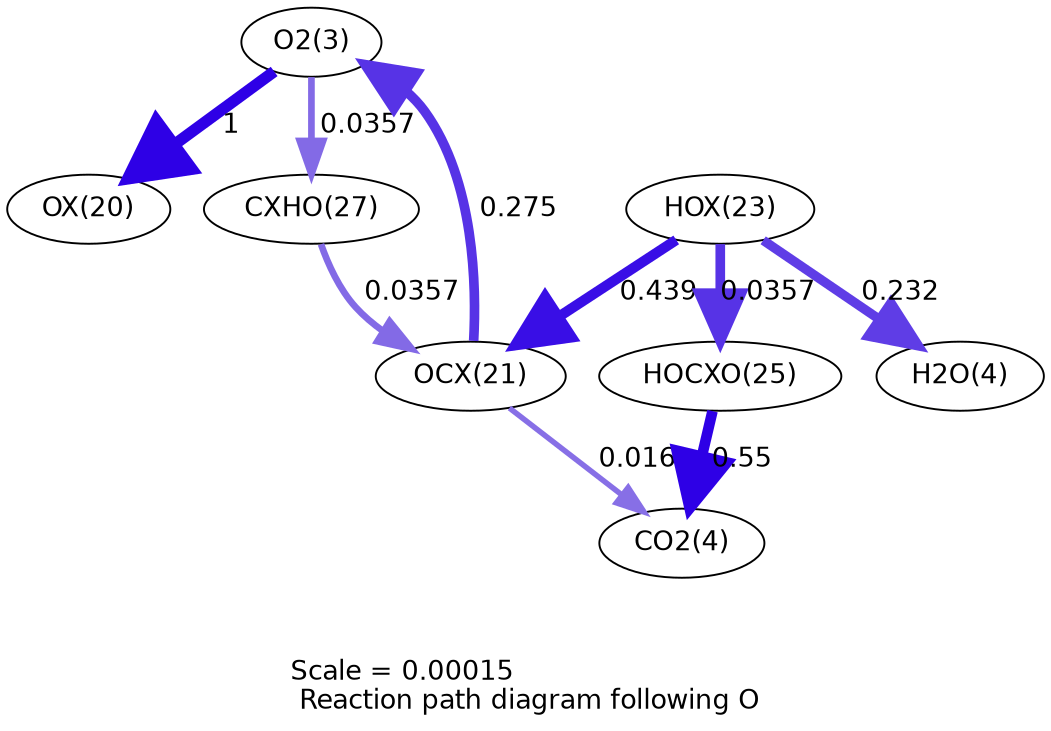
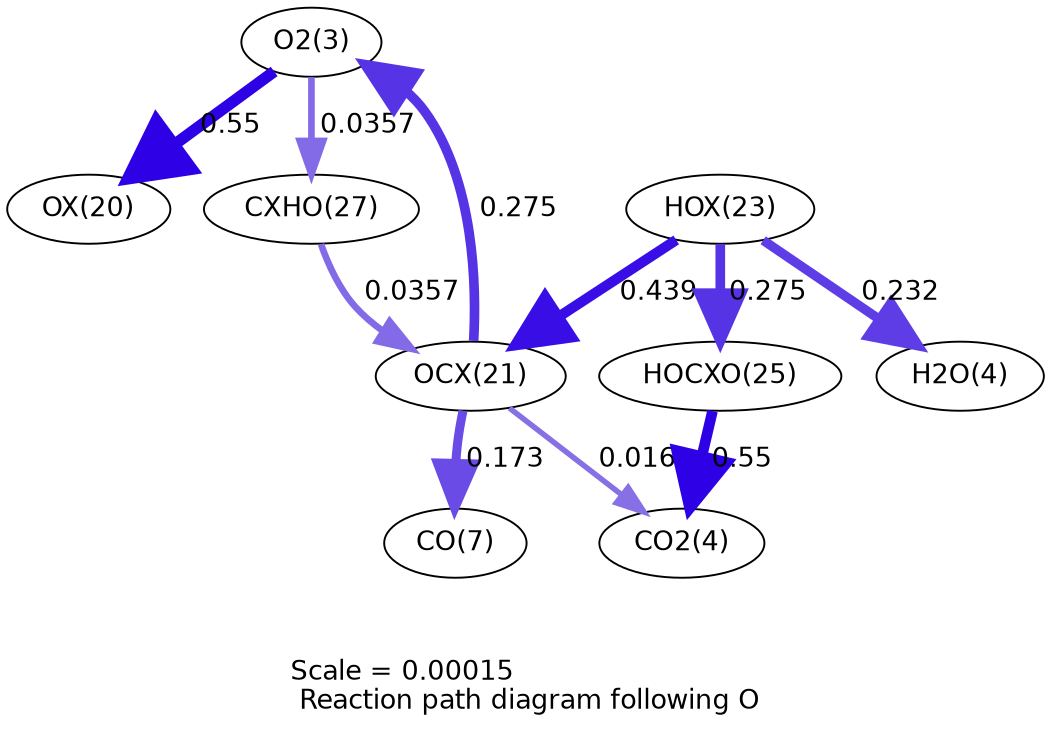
(227, 126) -> (227, 126)
(764, 293) -> (764, 293)
none -> (455, 543)
